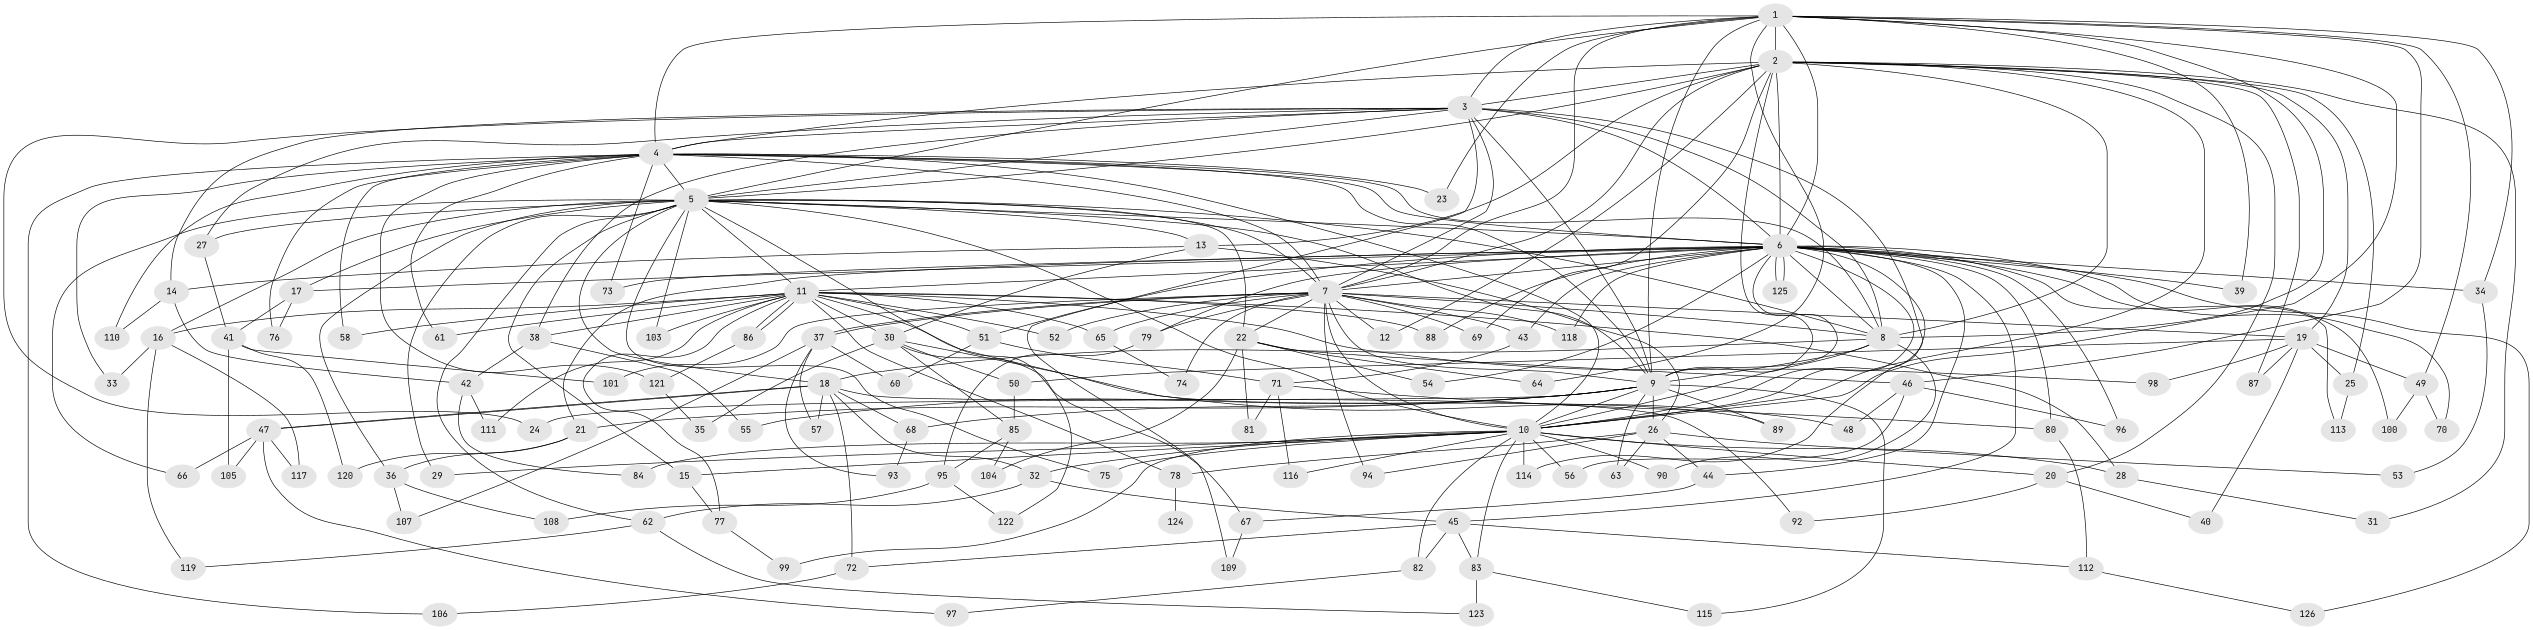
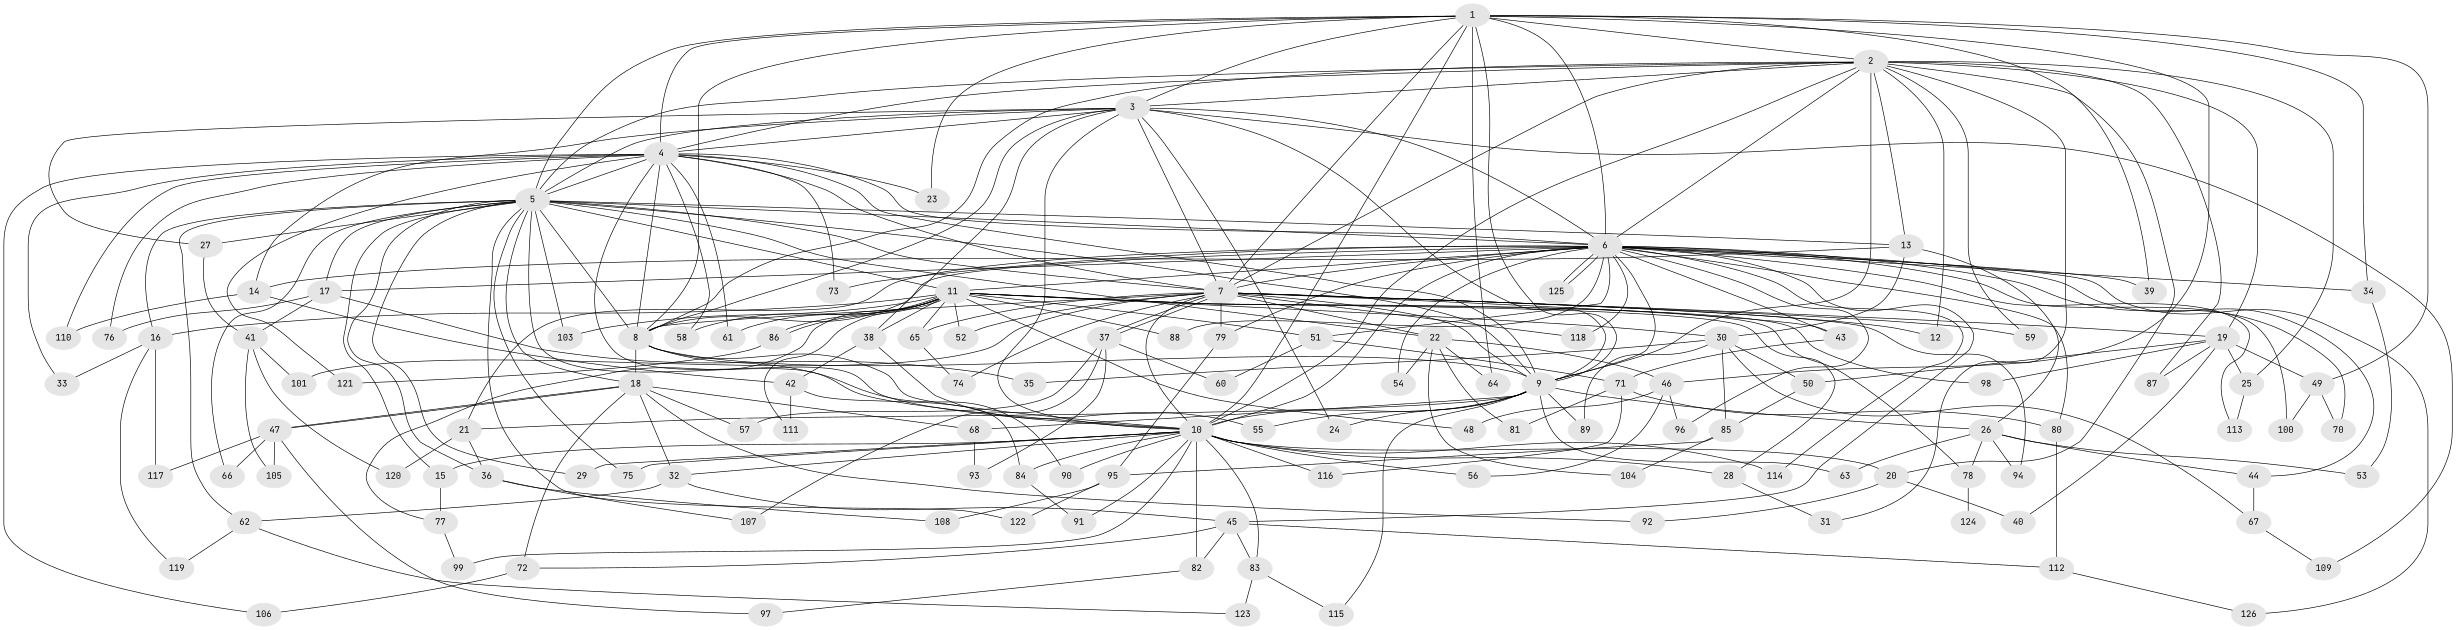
(1477, 338) -> (2030, 338)
(675, 404) -> (606, 358)
none -> (1079, 522)
